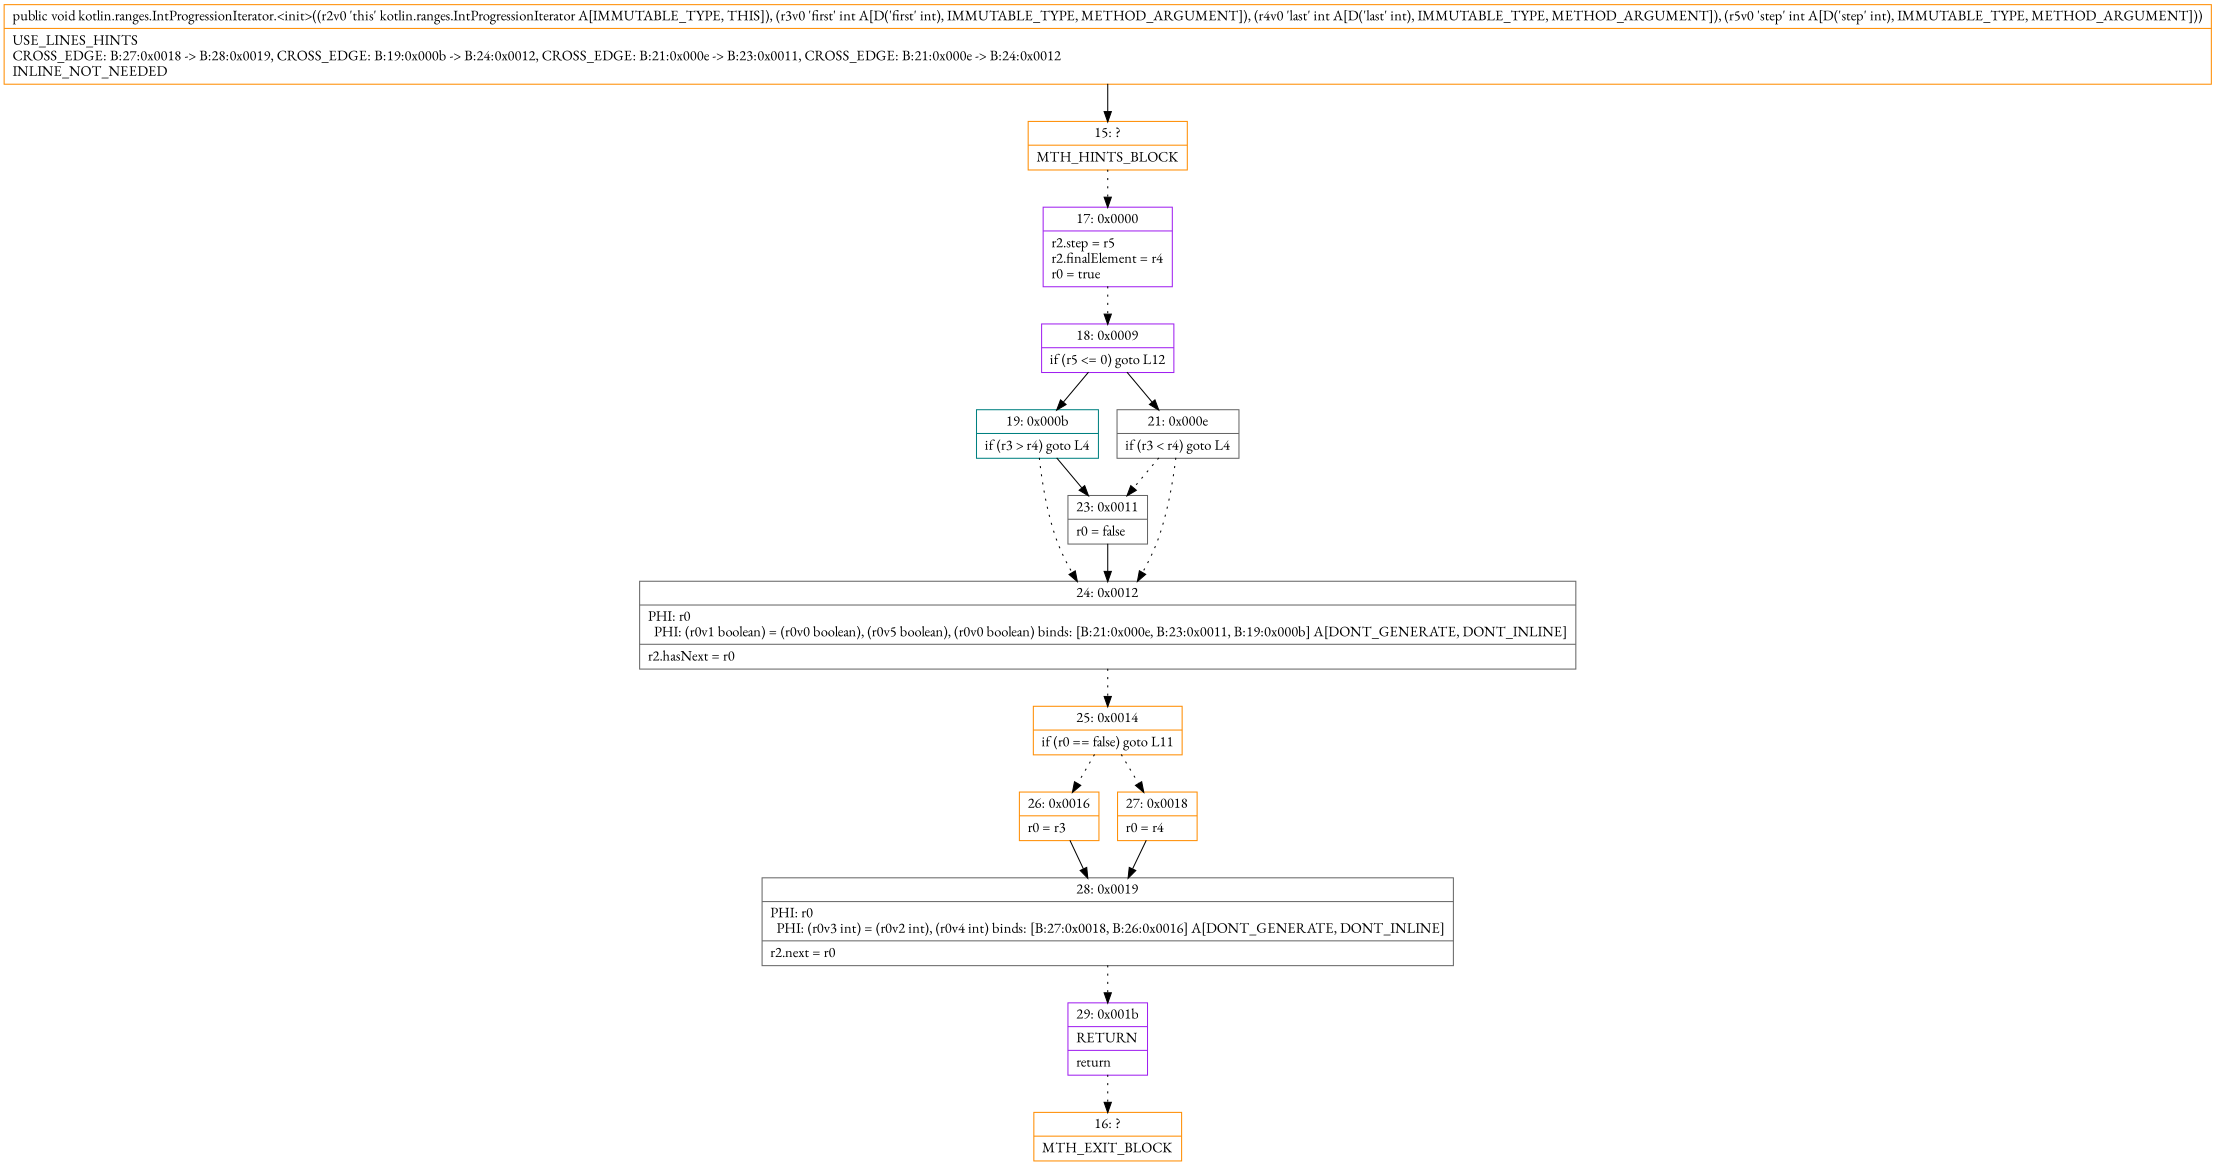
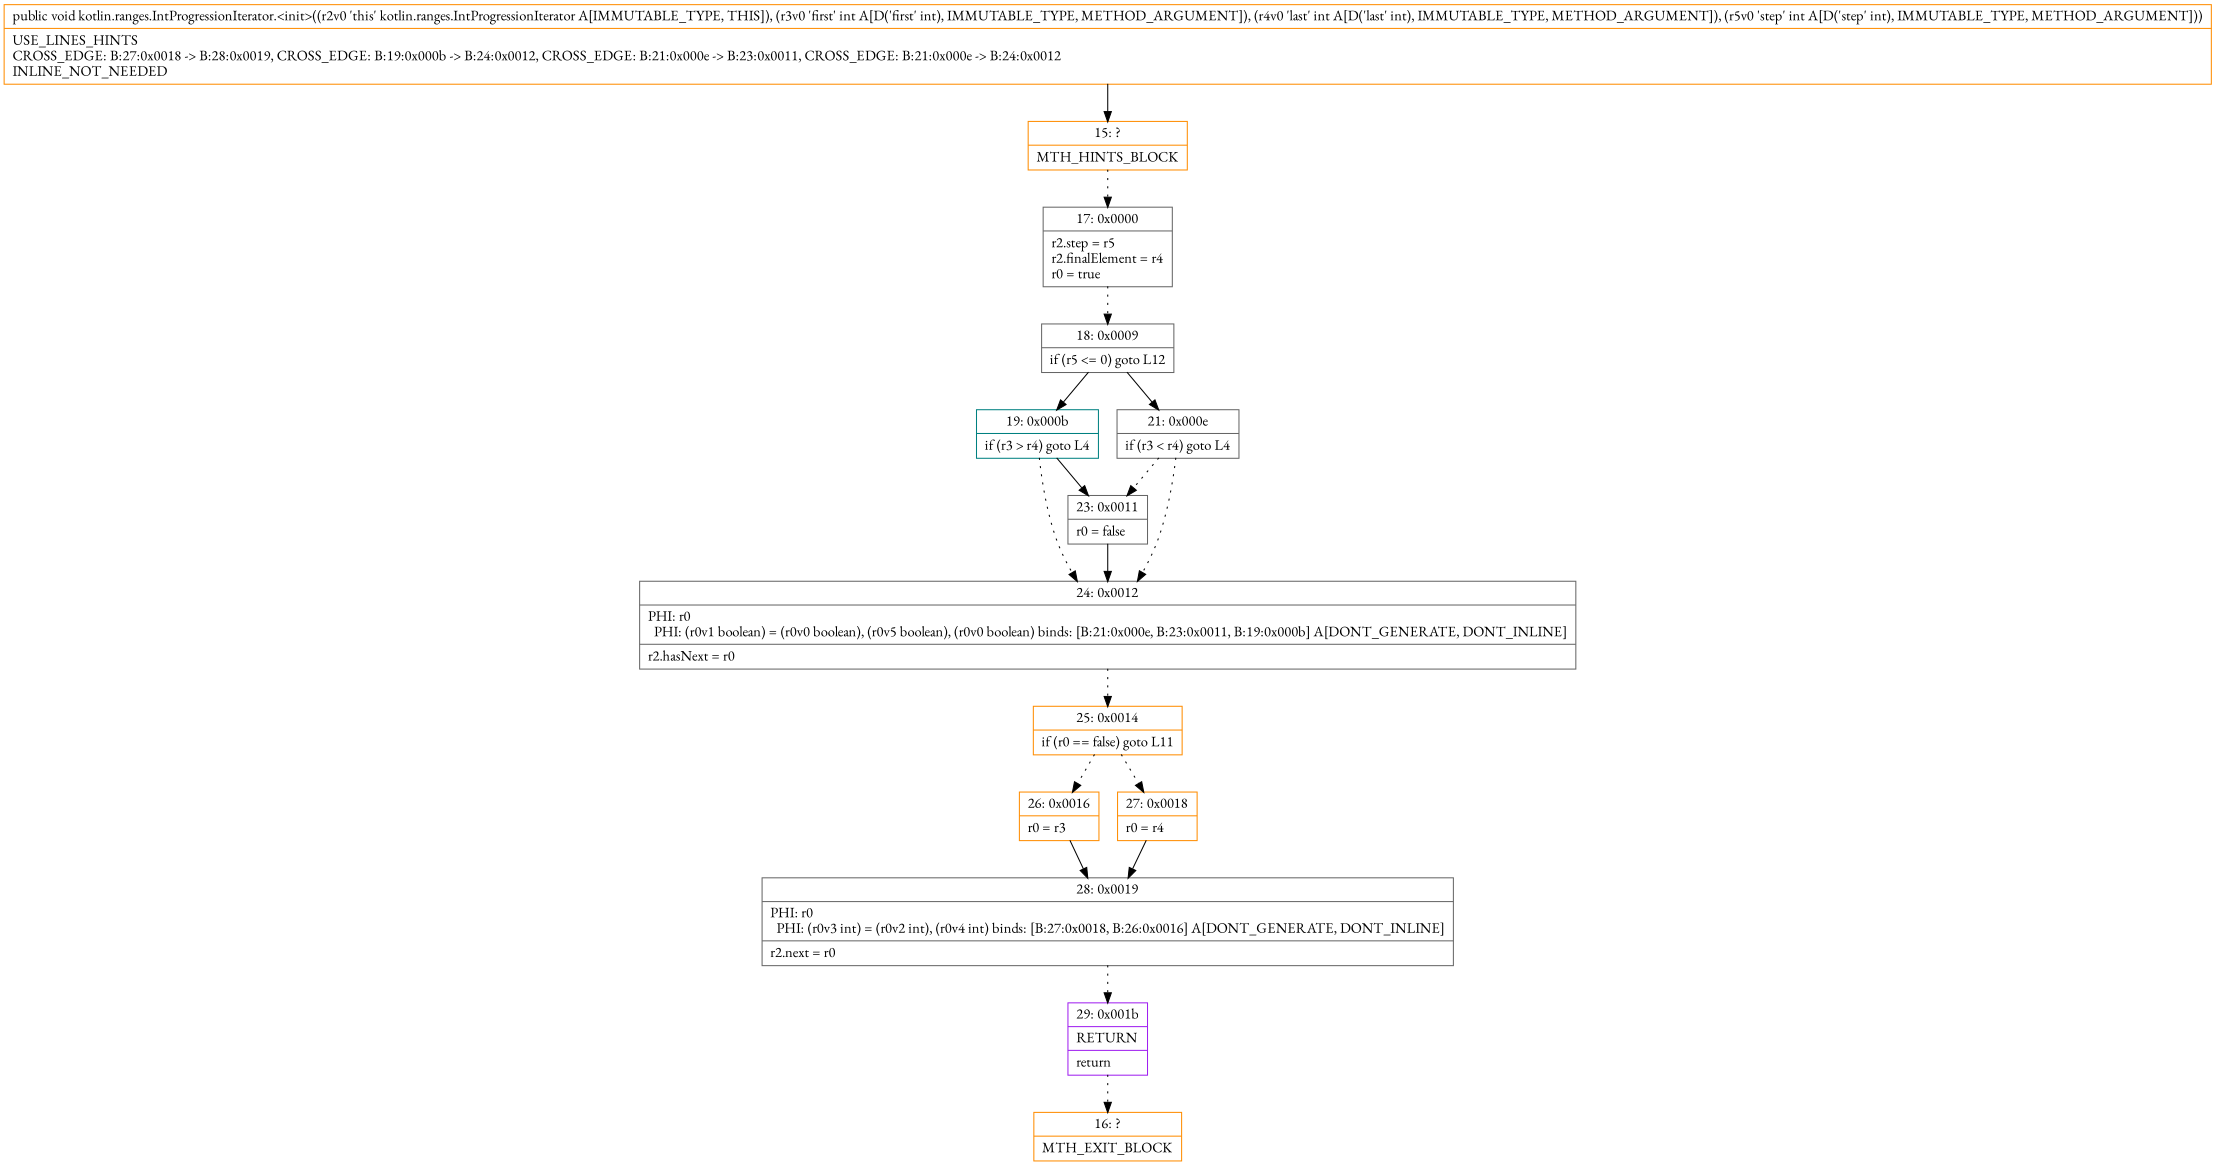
(1108, 247) -> (1108, 247)
(1108, 348) -> (1108, 348)
